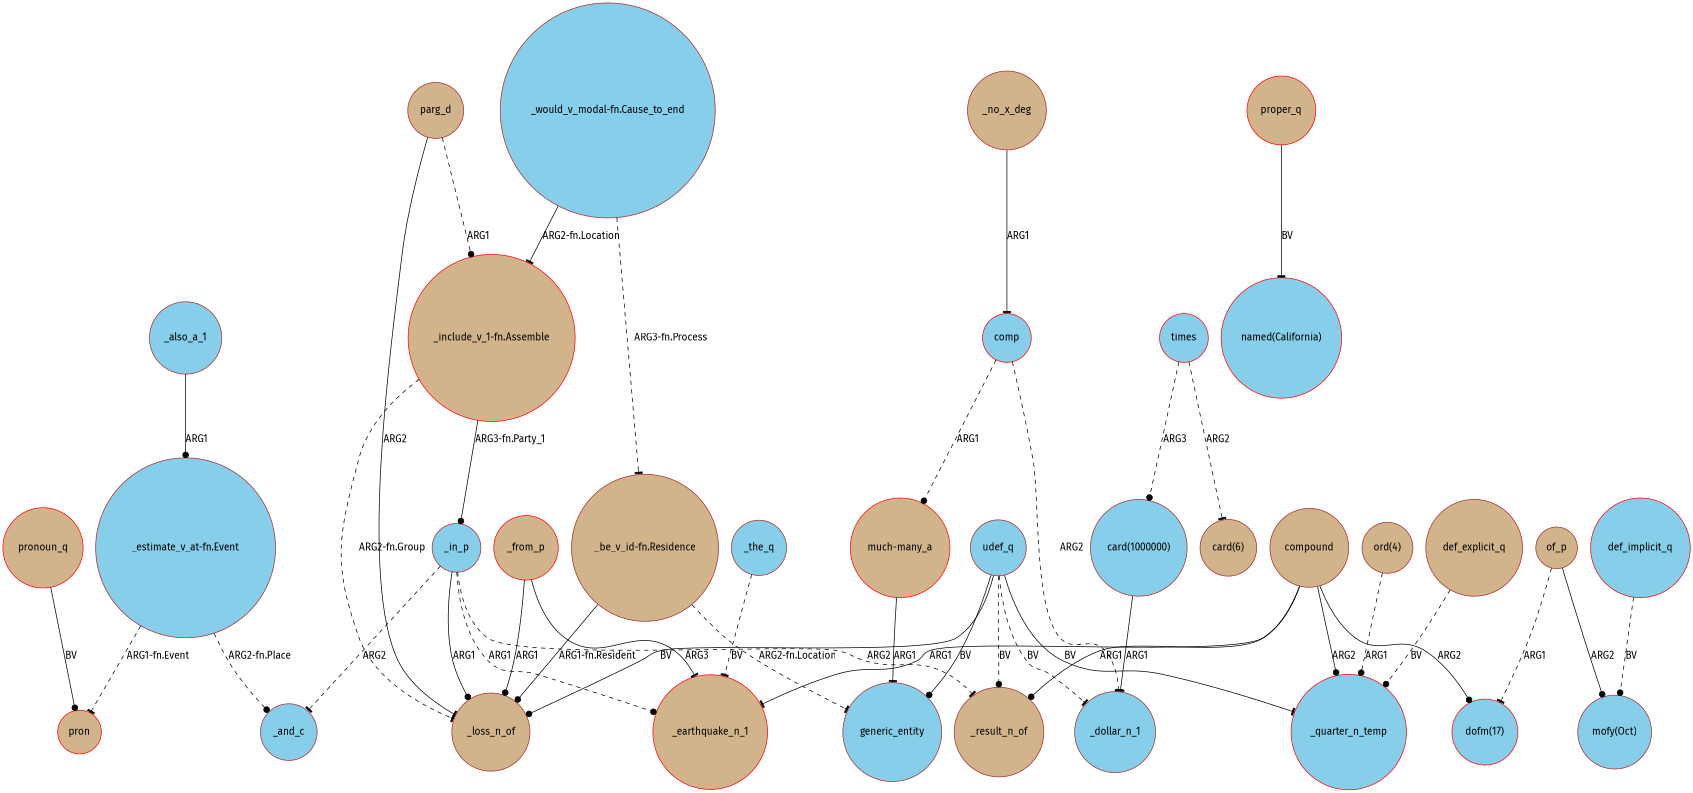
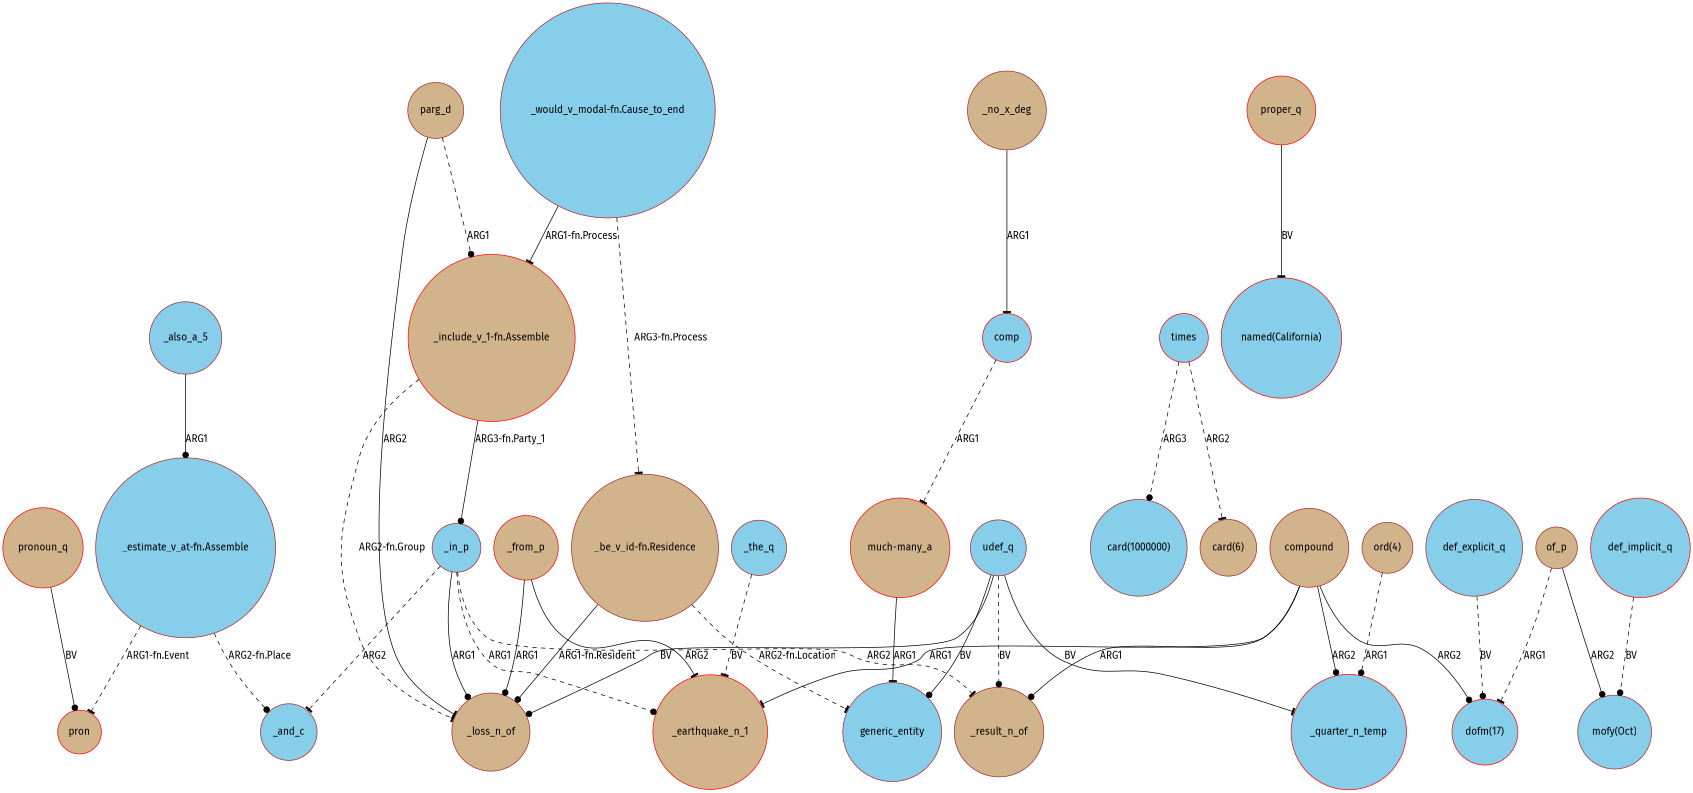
(582, 236) -> (582, 236)
(186, 338) -> (186, 338)
(960, 430) -> (960, 430)
(186, 548) -> (186, 548)
(1474, 548) -> (1474, 548)
(1420, 637) -> (1480, 645)
(697, 656) -> (697, 656)
(1115, 732) -> none
